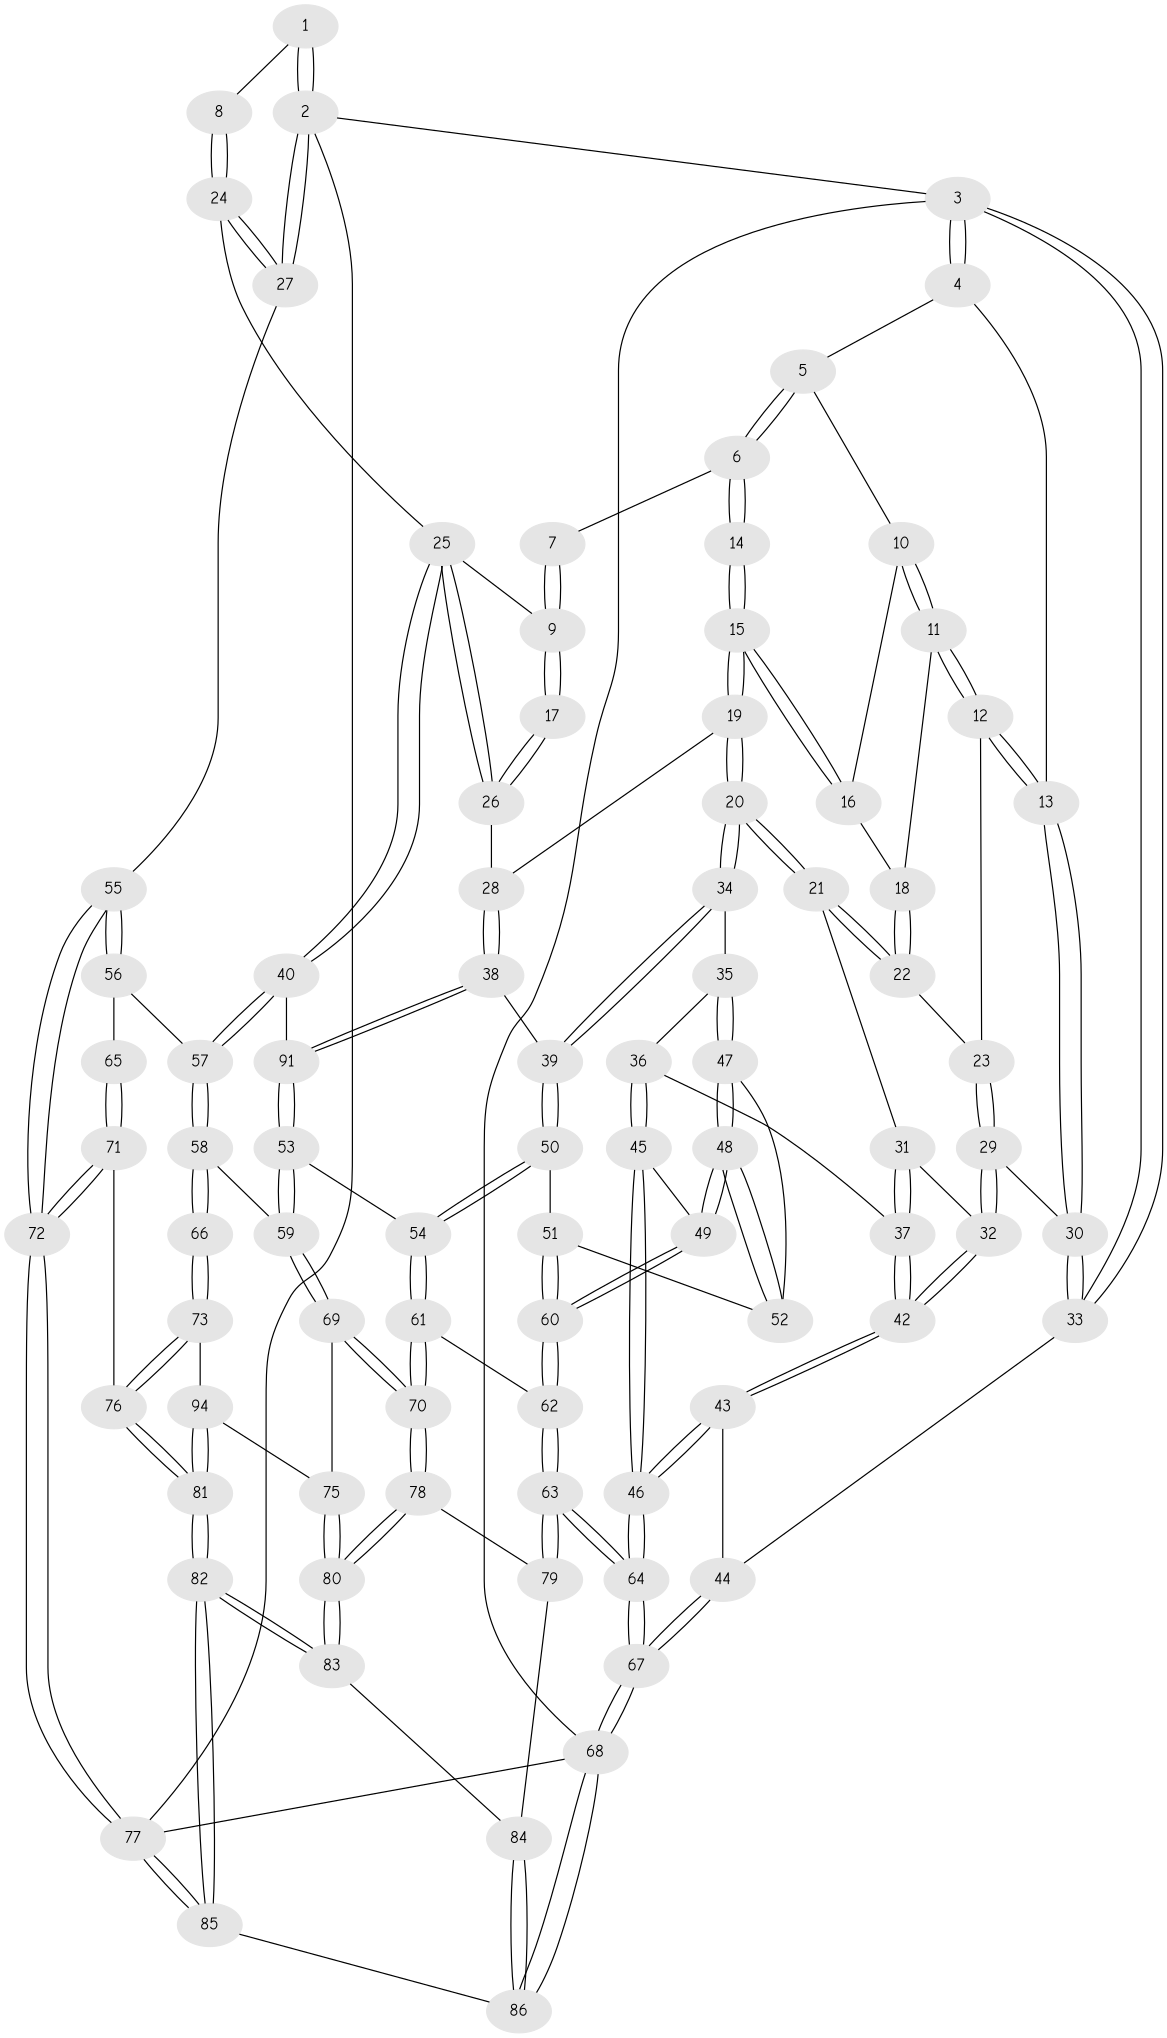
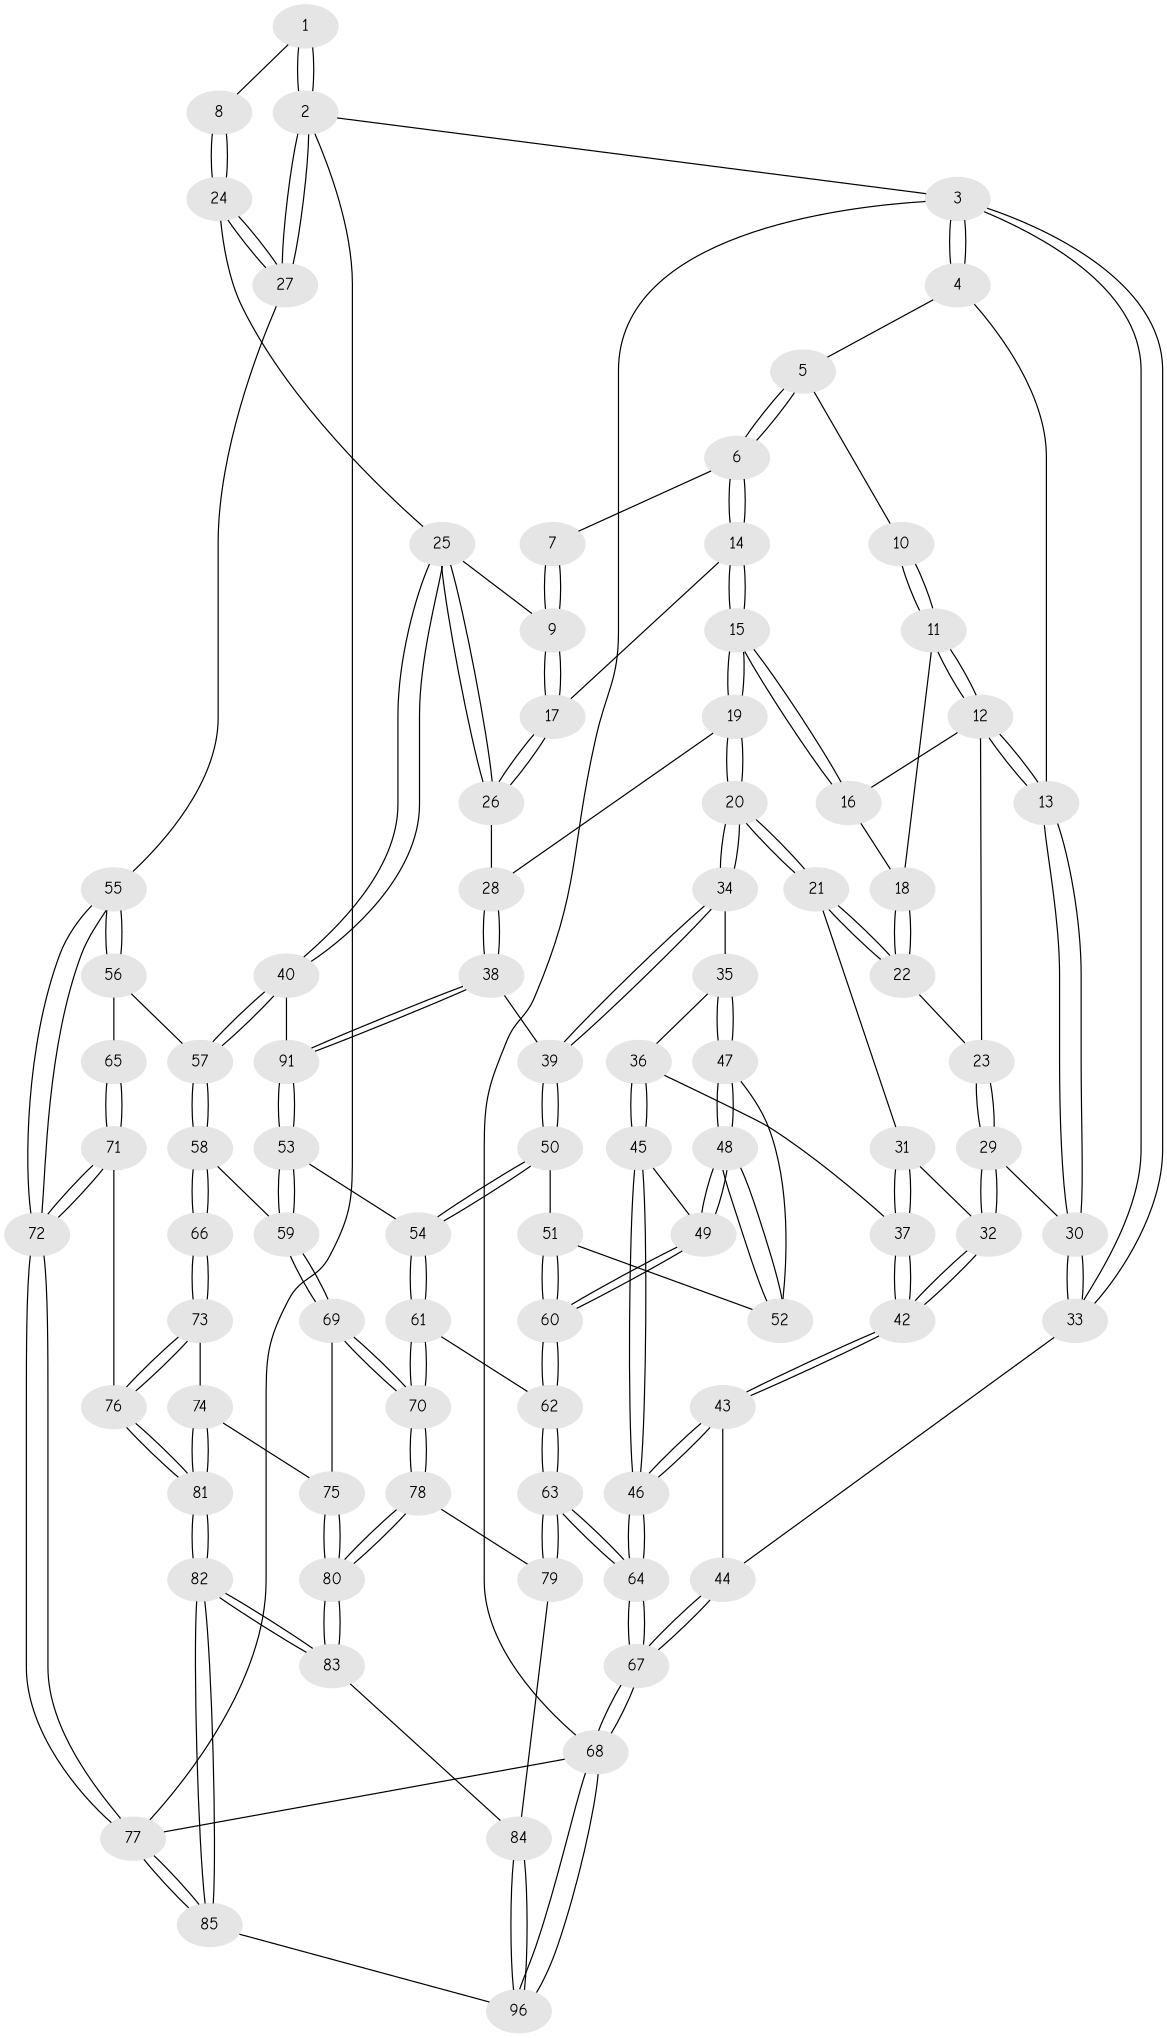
none -> (645, 630)
(875, 674) -> (910, 763)
(200, 1407) -> (200, 1407)
(519, 2011) -> (519, 2011)
